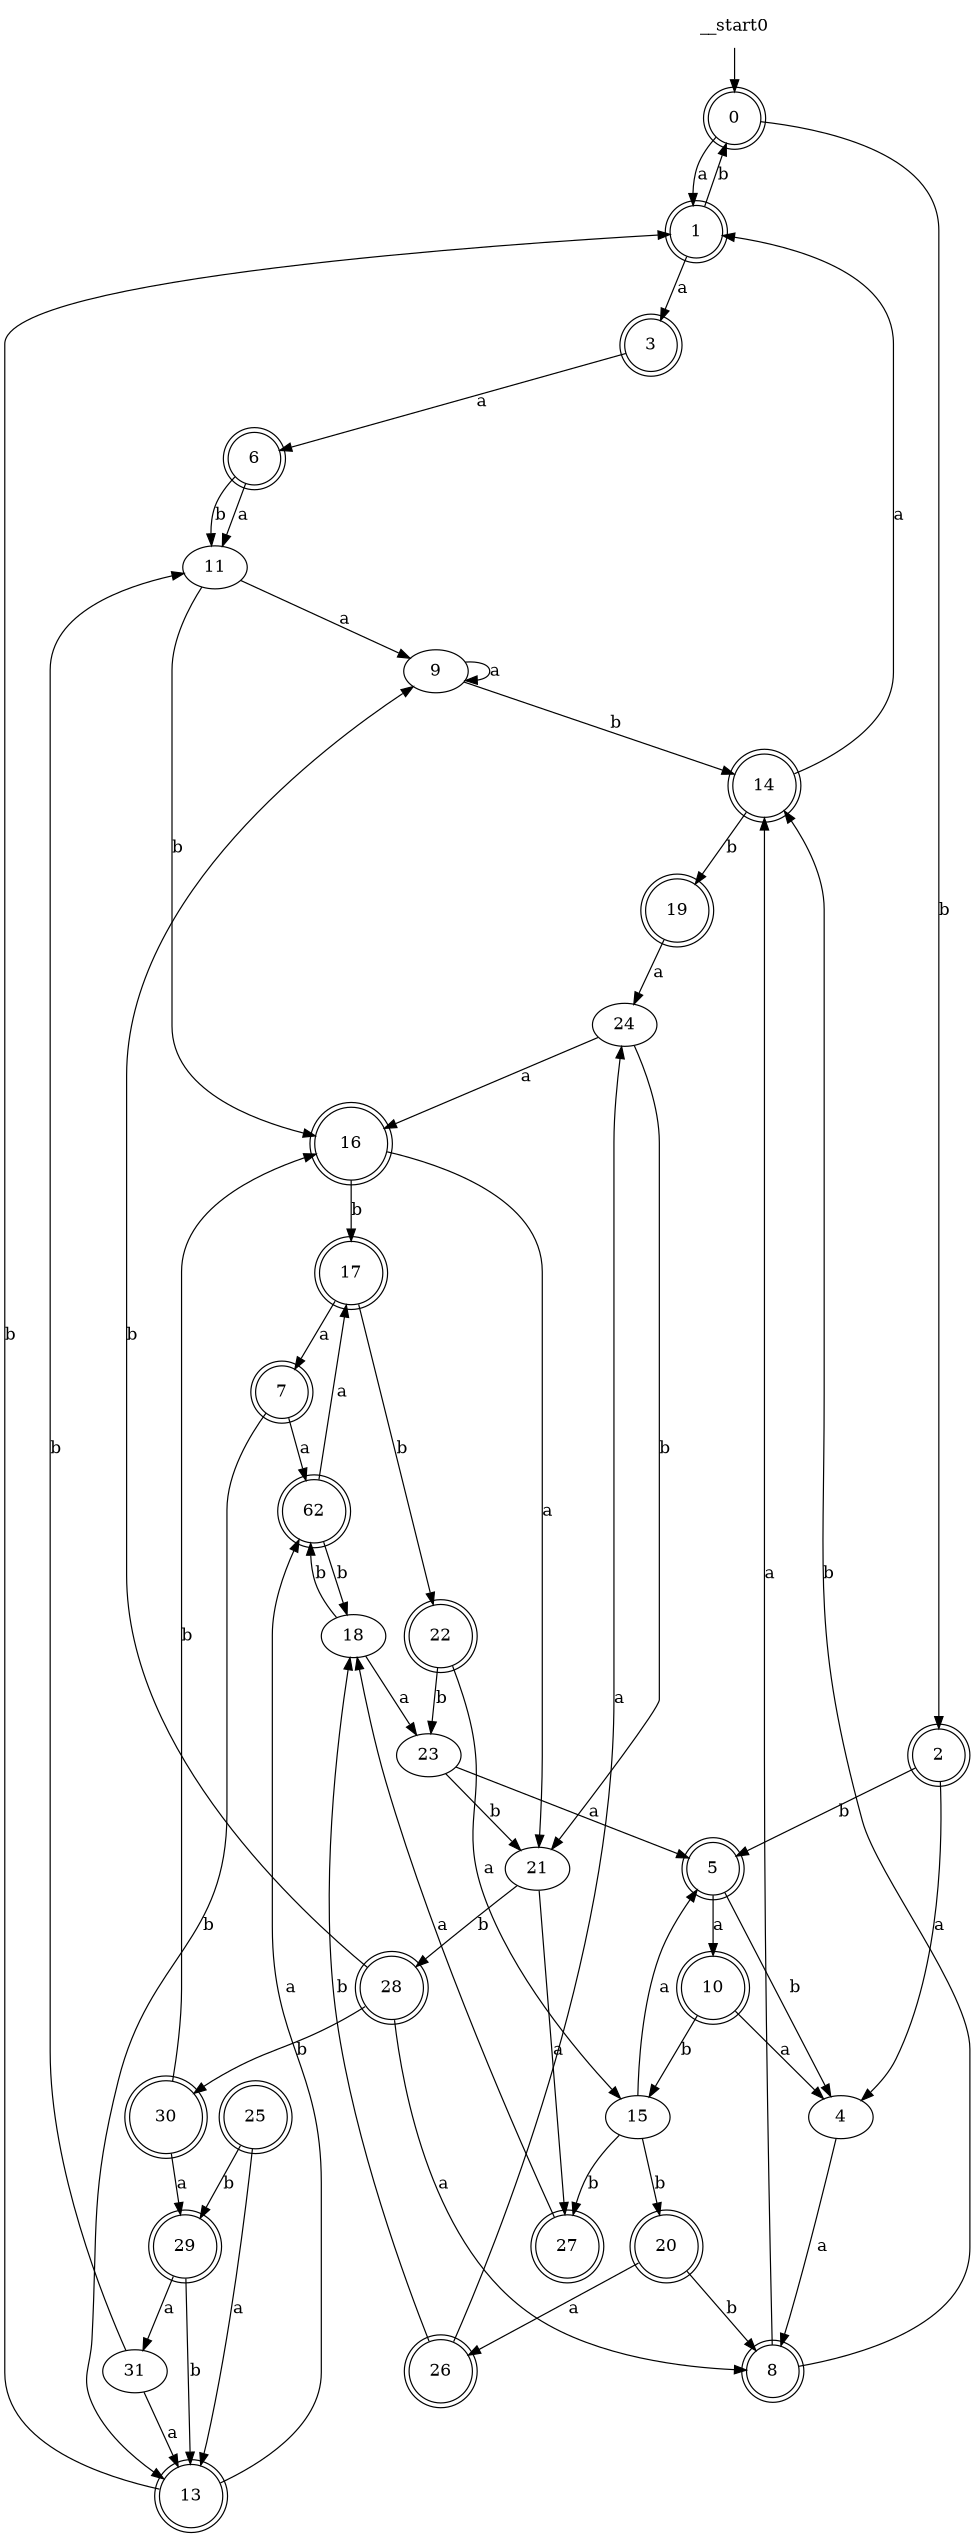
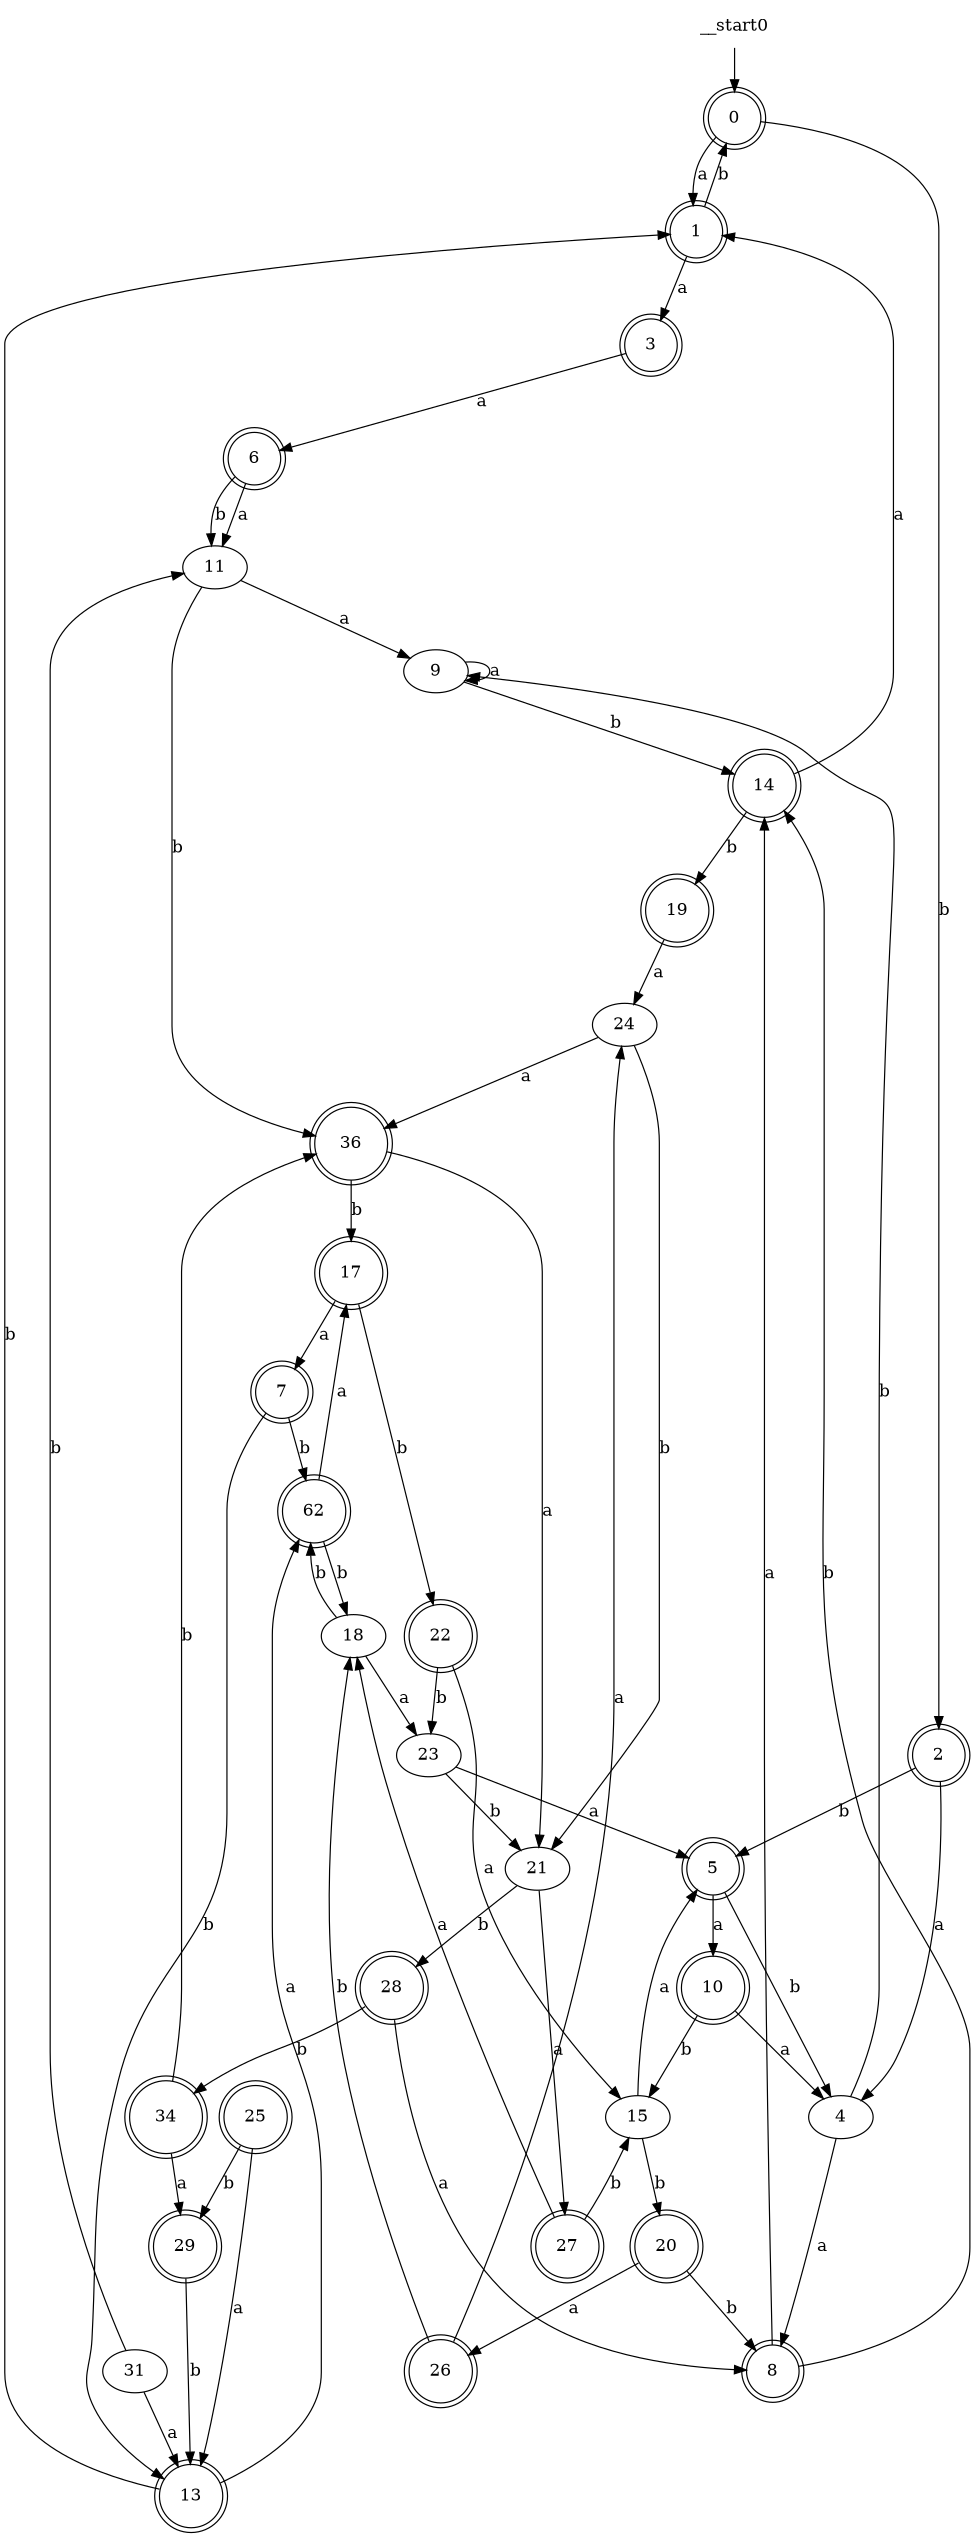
(351, 1144) -> (351, 1144)
(127, 1318) -> (881, 1235)
(305, 1449) -> (305, 1449)
(166, 2117) -> (166, 2117)
(593, 2166) -> (605, 2185)
(161, 2308) -> none
